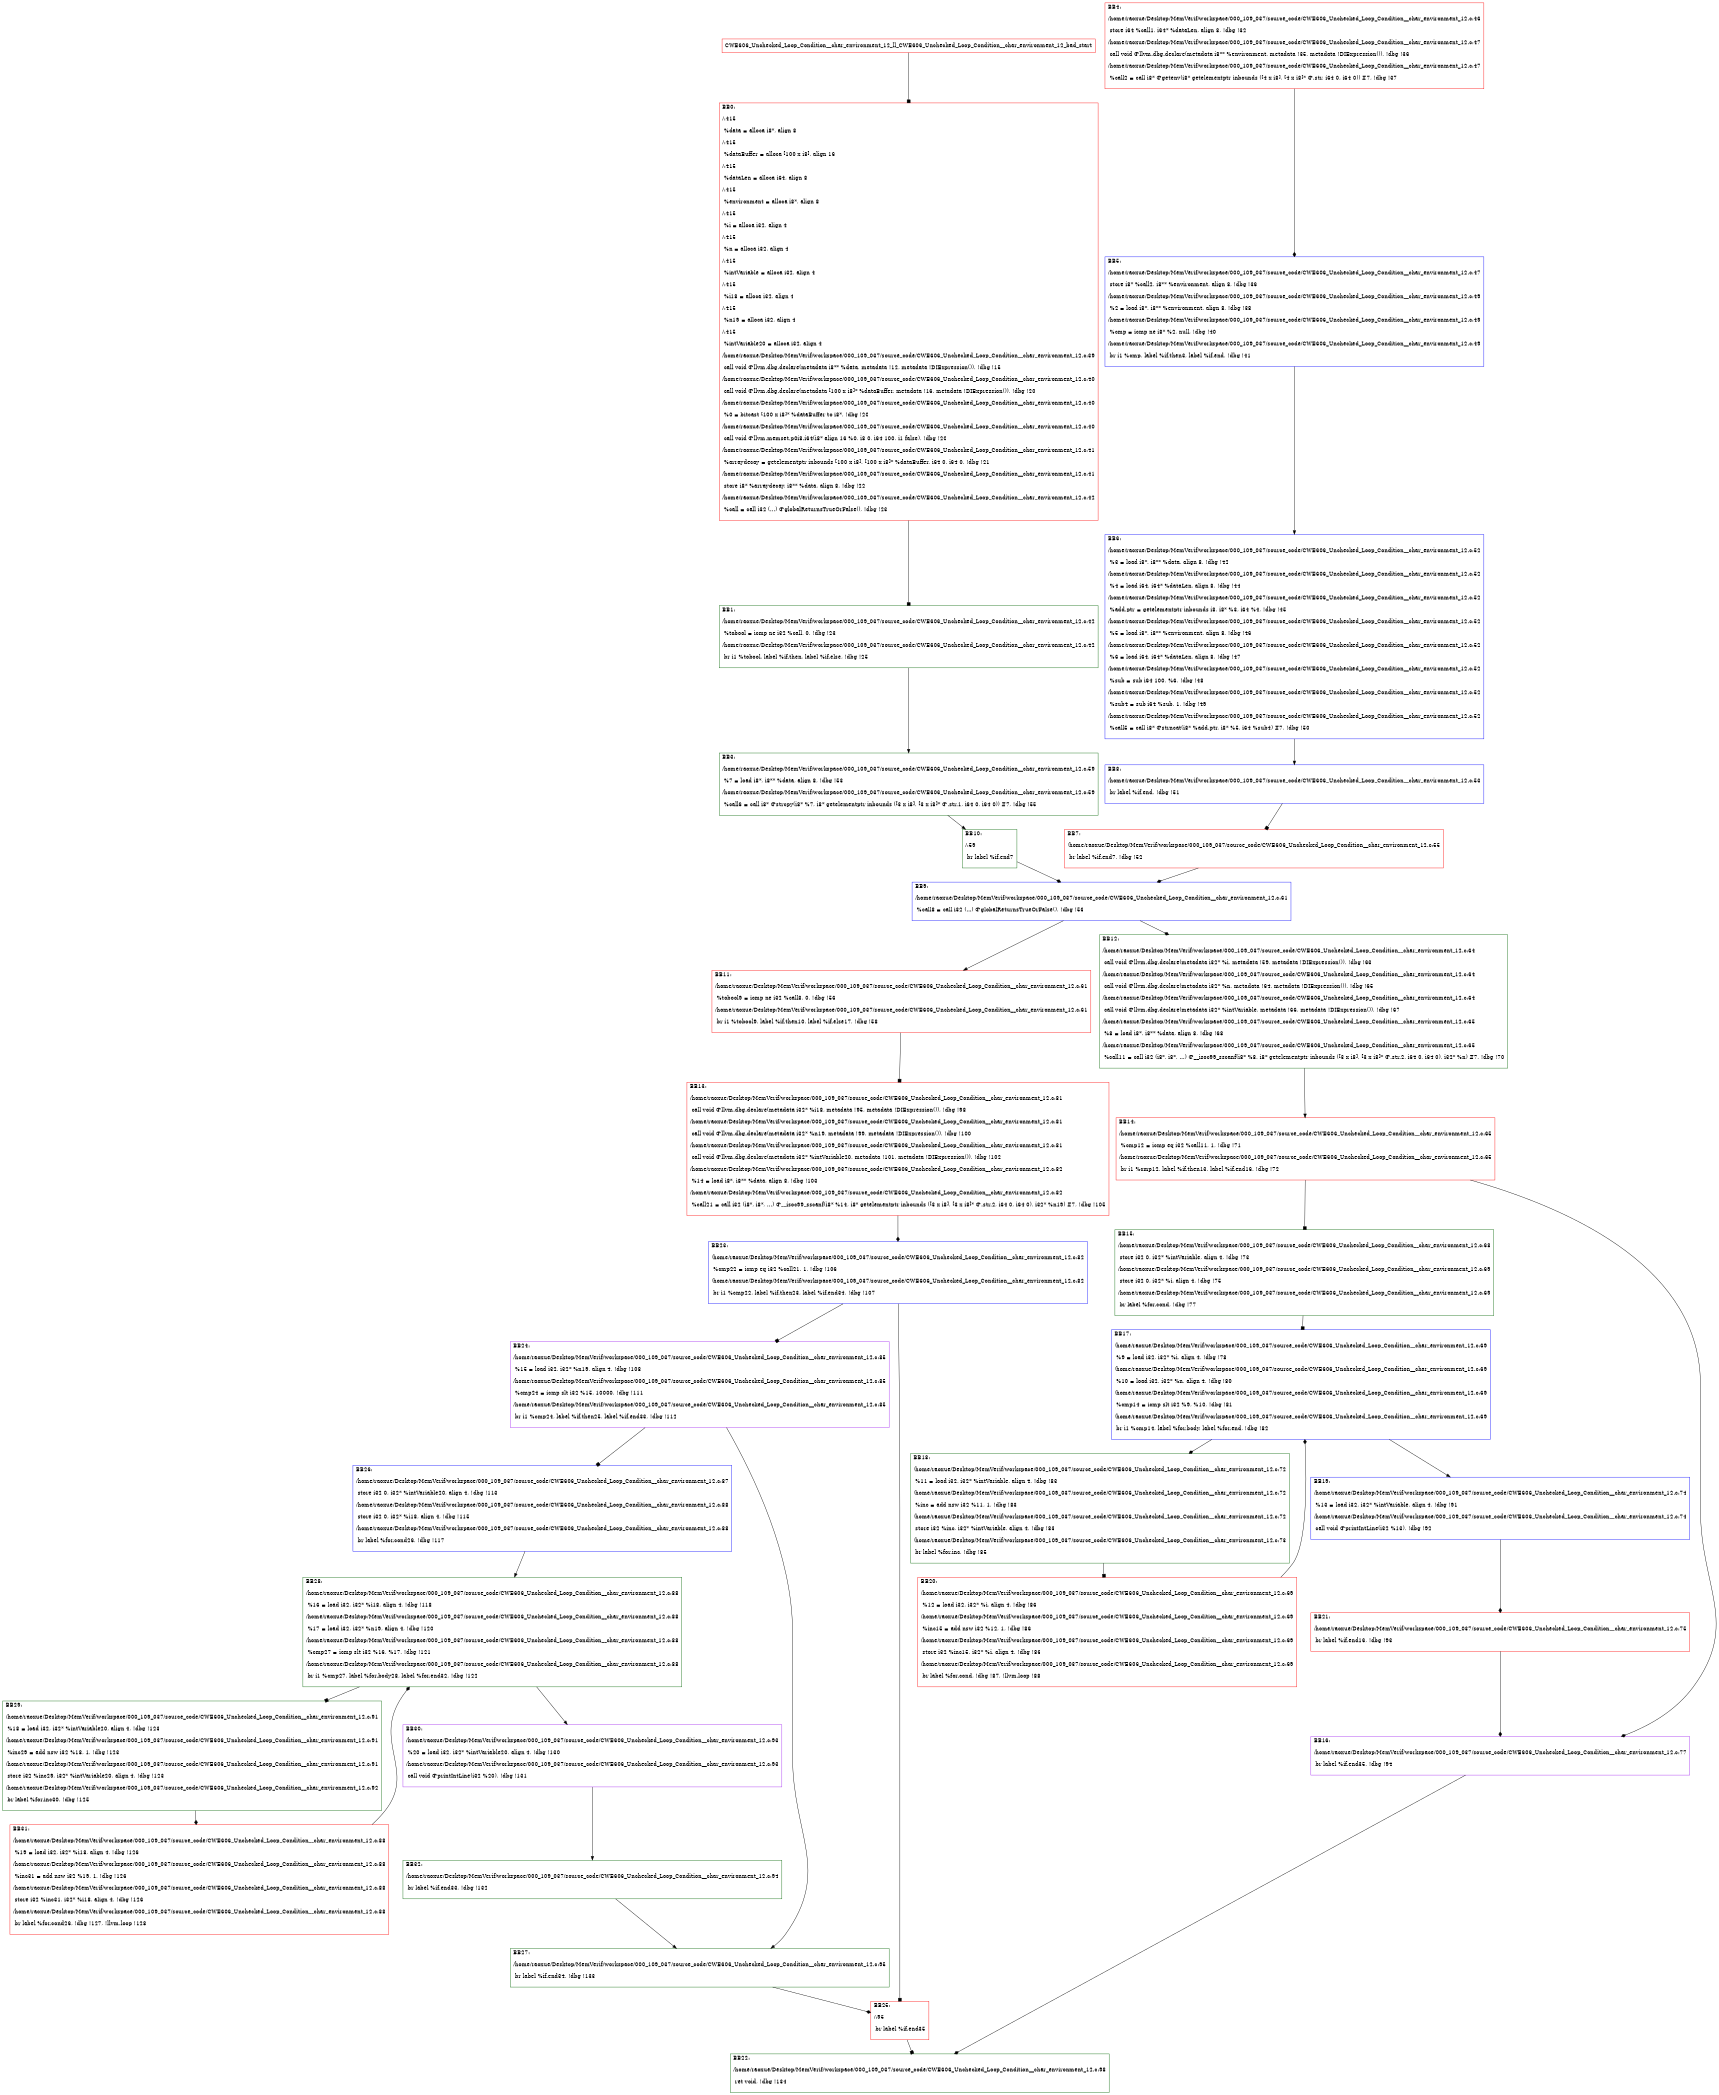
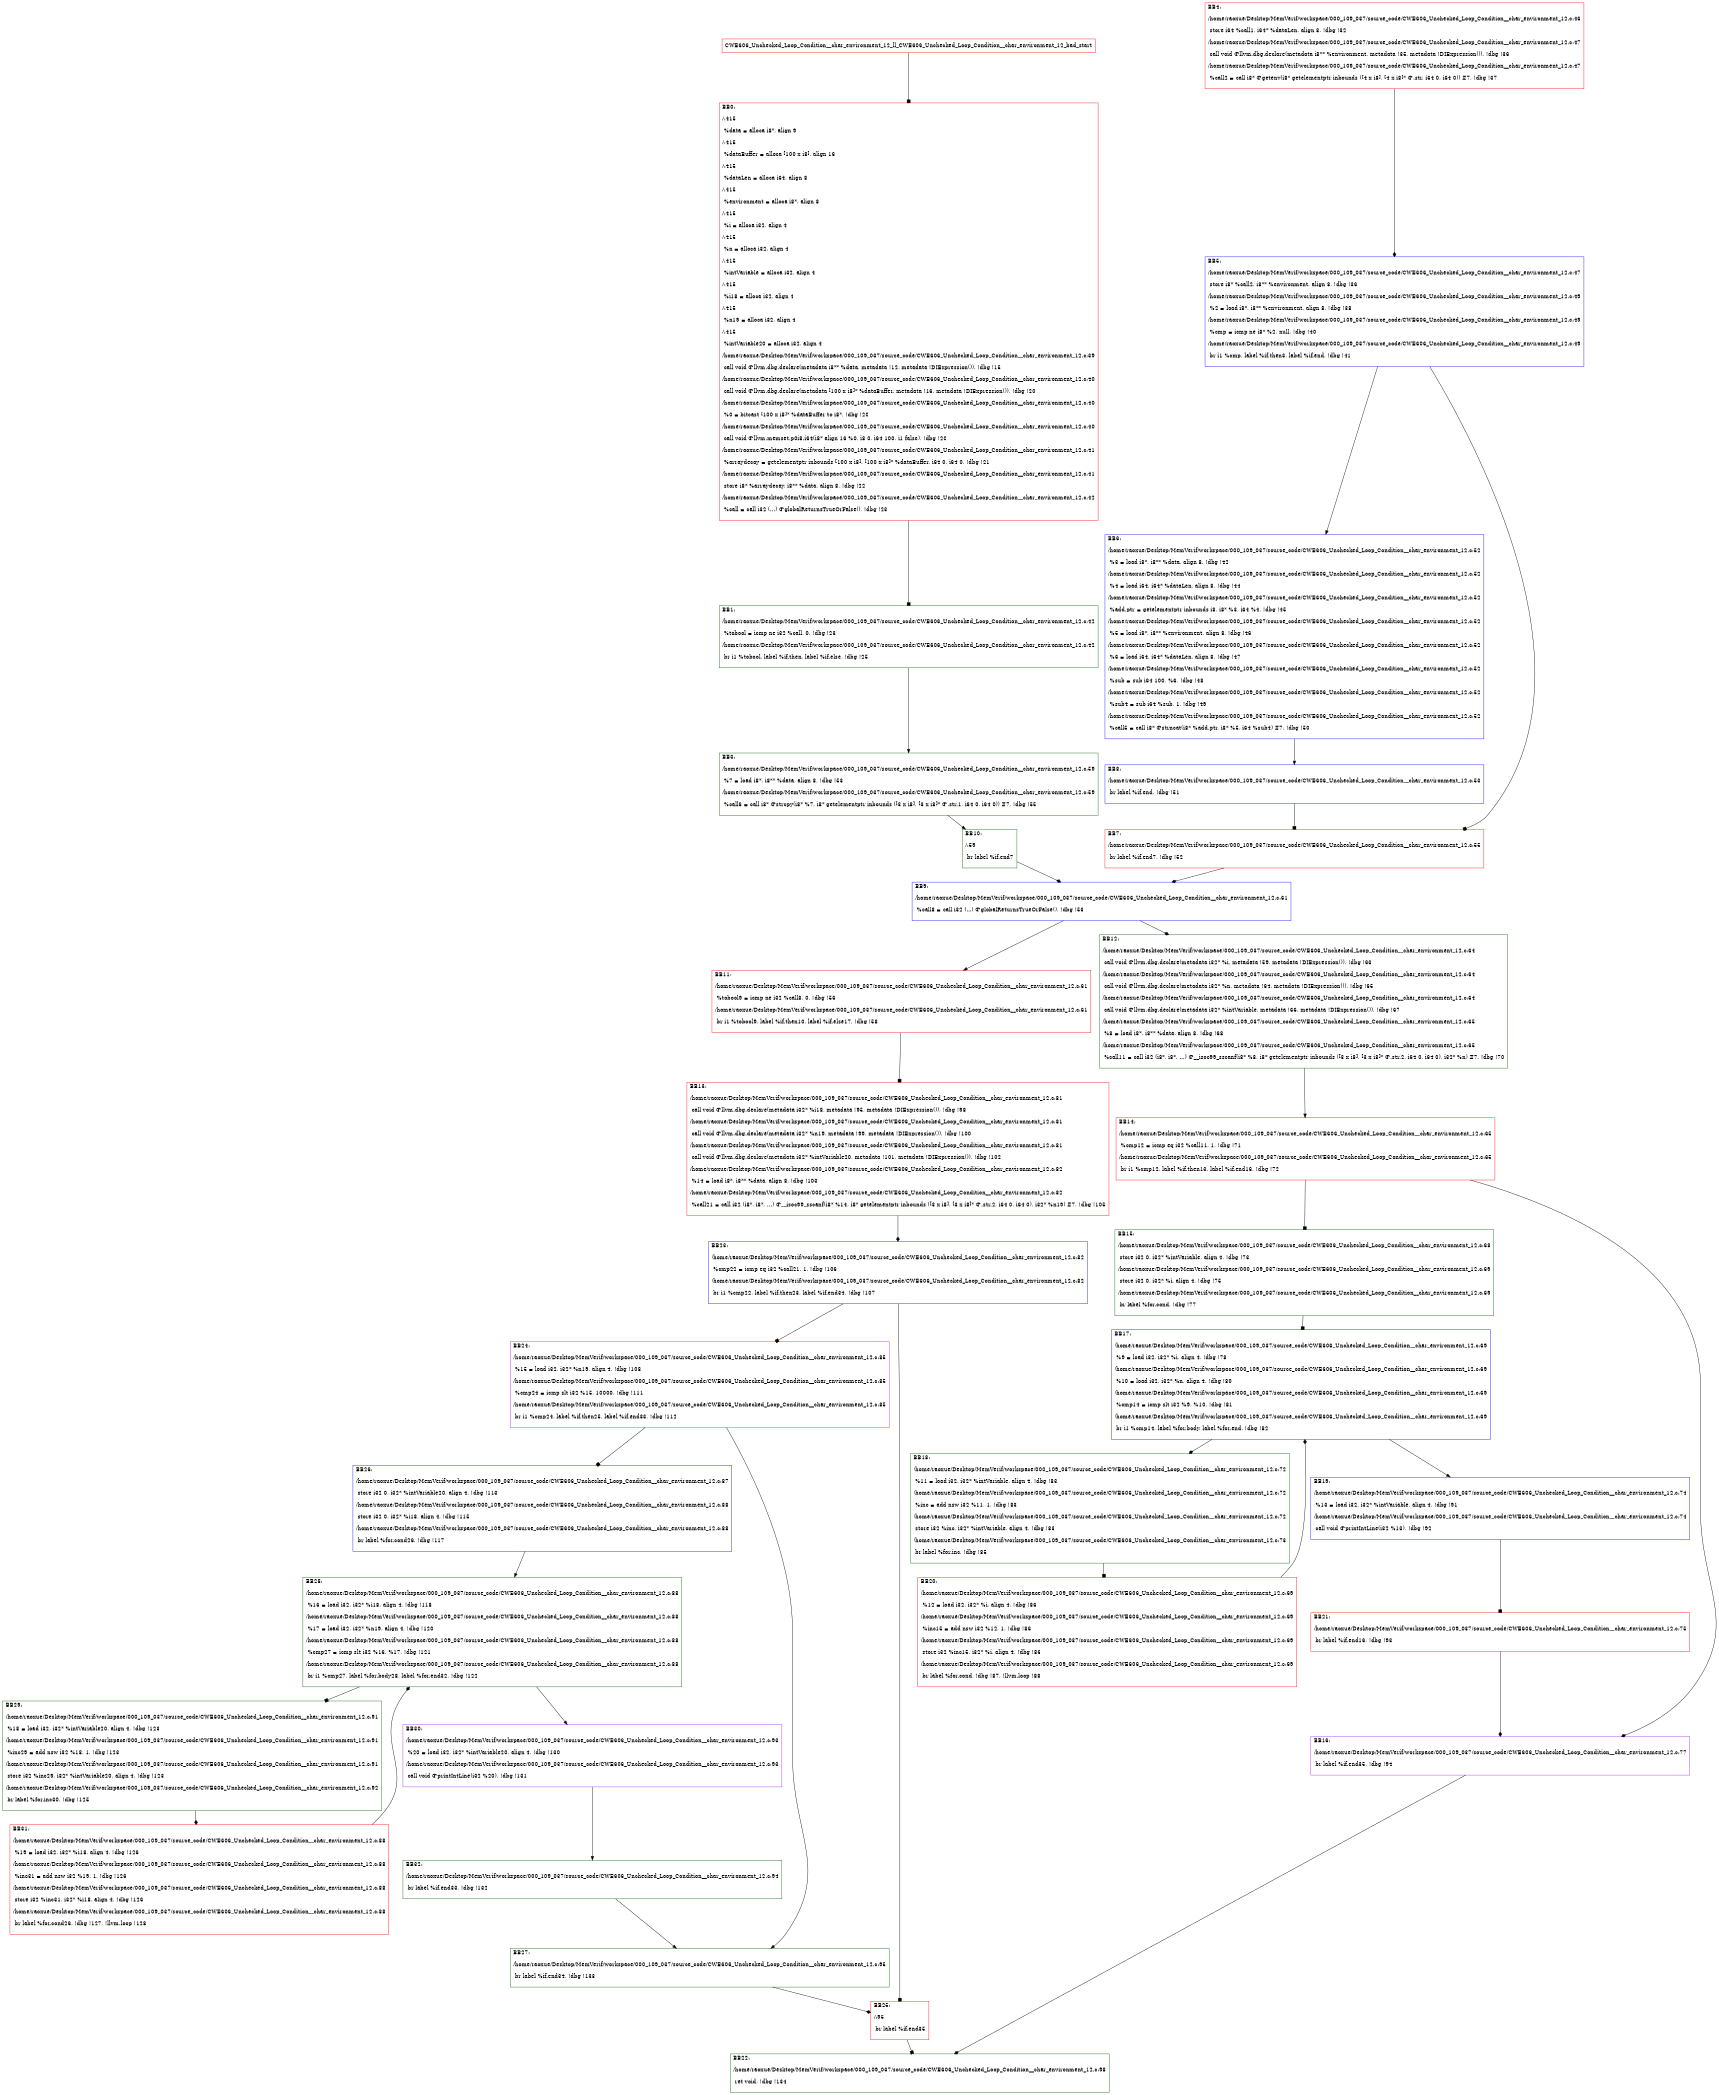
(759, 131) -> (759, 131)
none -> (1526, 599)
(1500, 1574) -> (1500, 1574)
